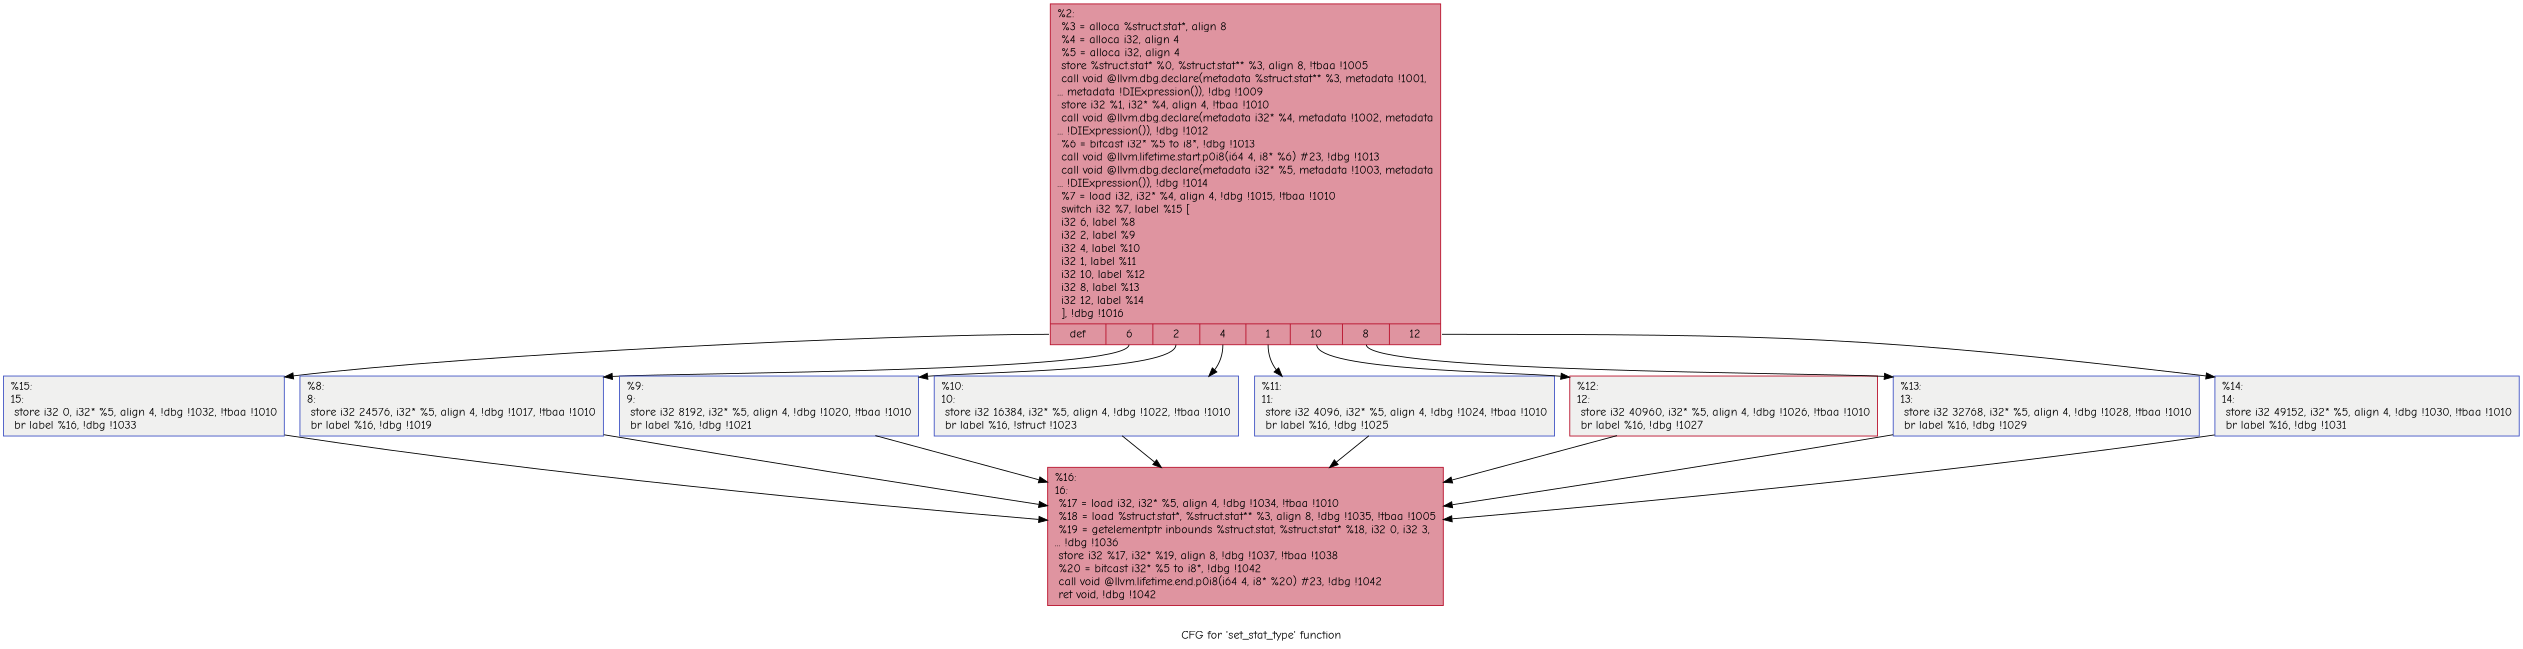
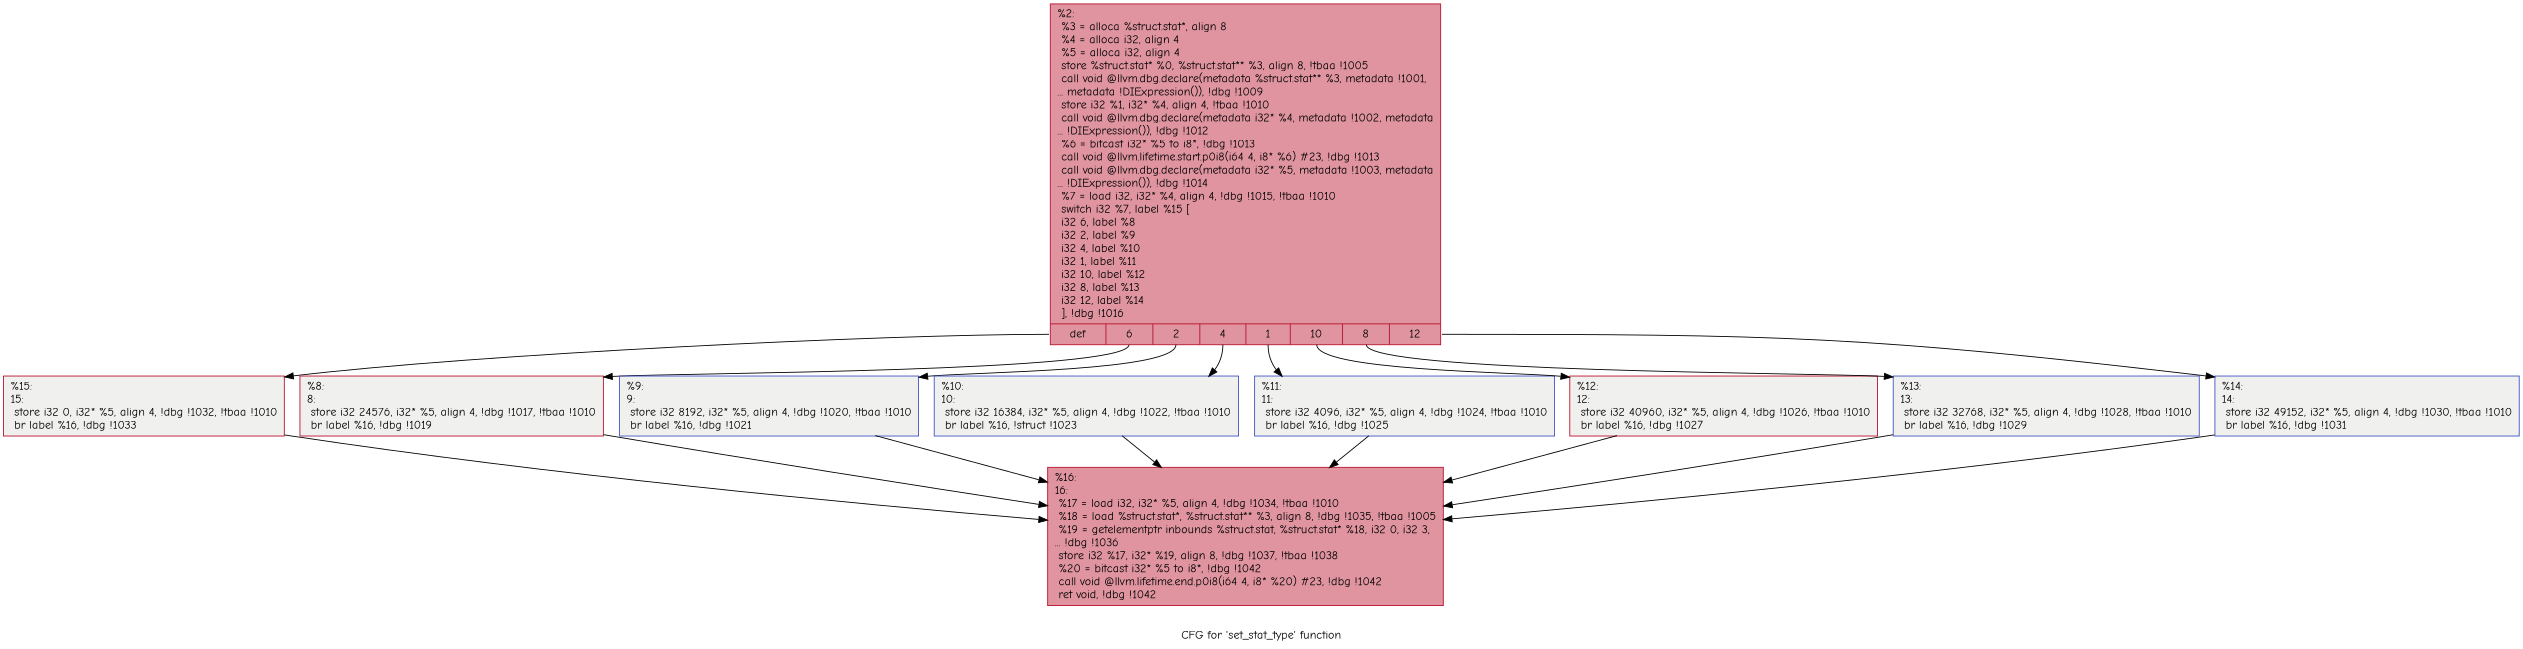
(144, 406) -> (144, 406)
(452, 406) -> (452, 406)
